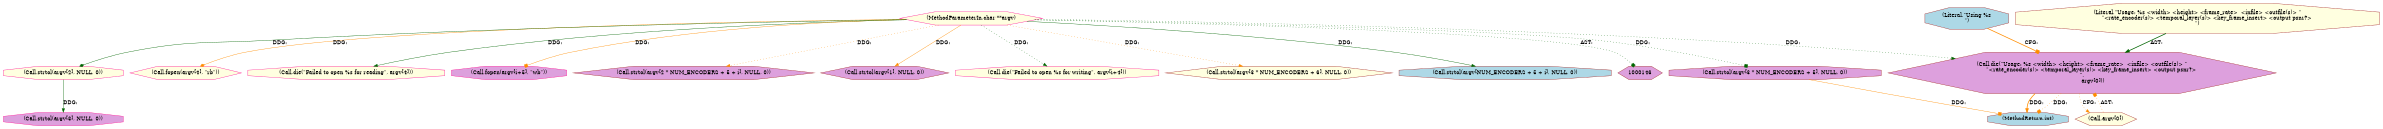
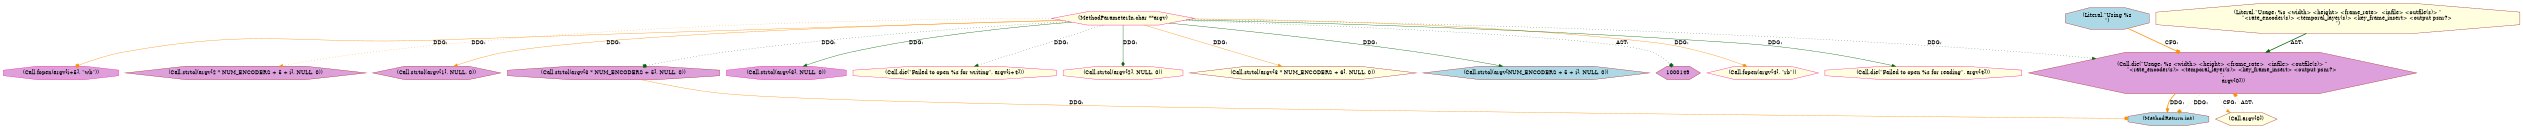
(1123, 45) -> (1211, 45)
(1505, 73) -> (1536, 73)
(1640, 73) -> (1678, 73)
(63, 94) -> (938, 37)
